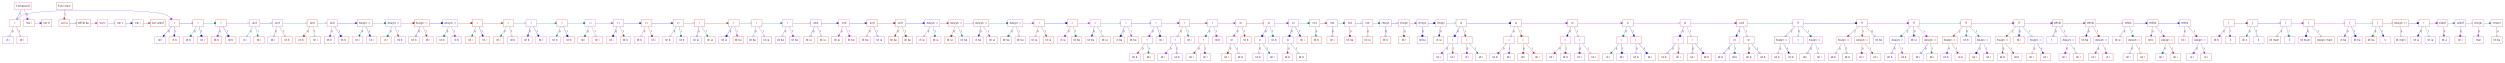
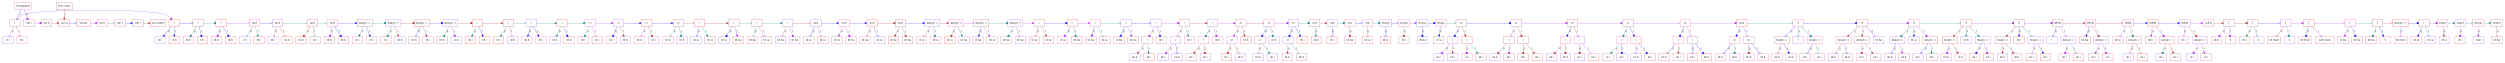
none -> (54, 23)
(83, 23) -> (83, 23)
none -> (2208, 23)
(2325, 40) -> (2325, 40)
